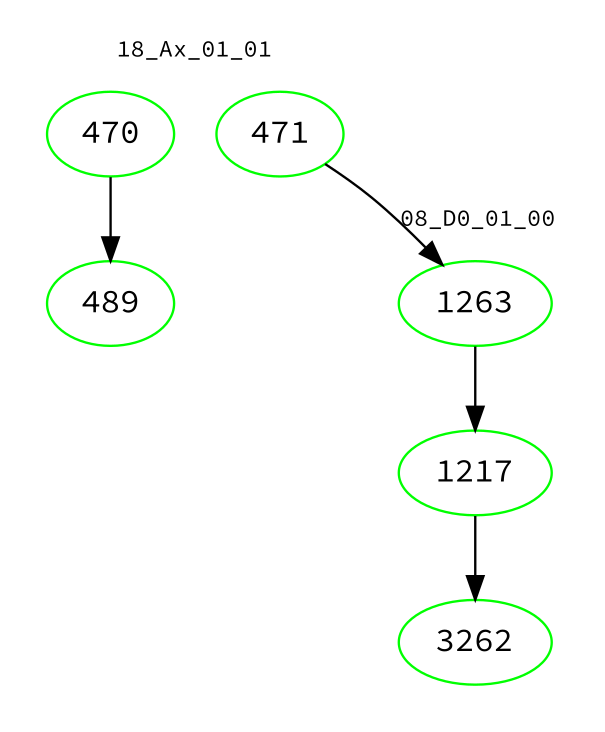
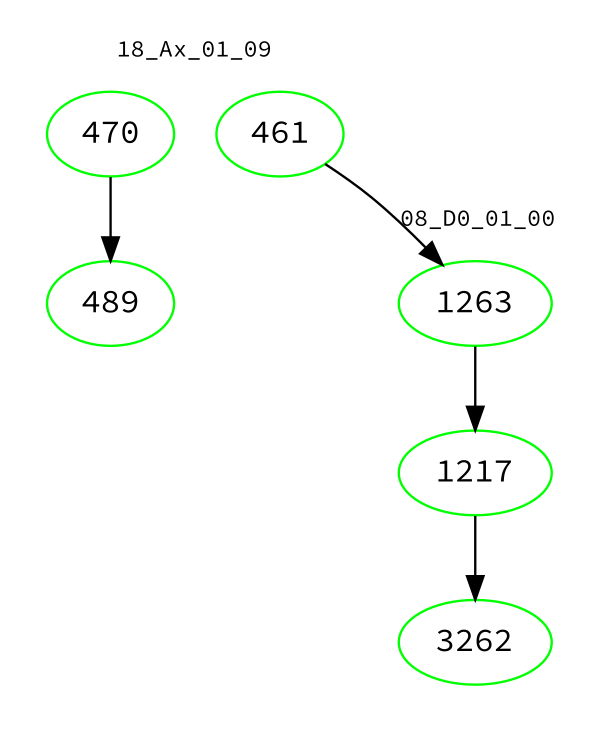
(195, 51) -> (195, 51)
(280, 134) -> (280, 134)
